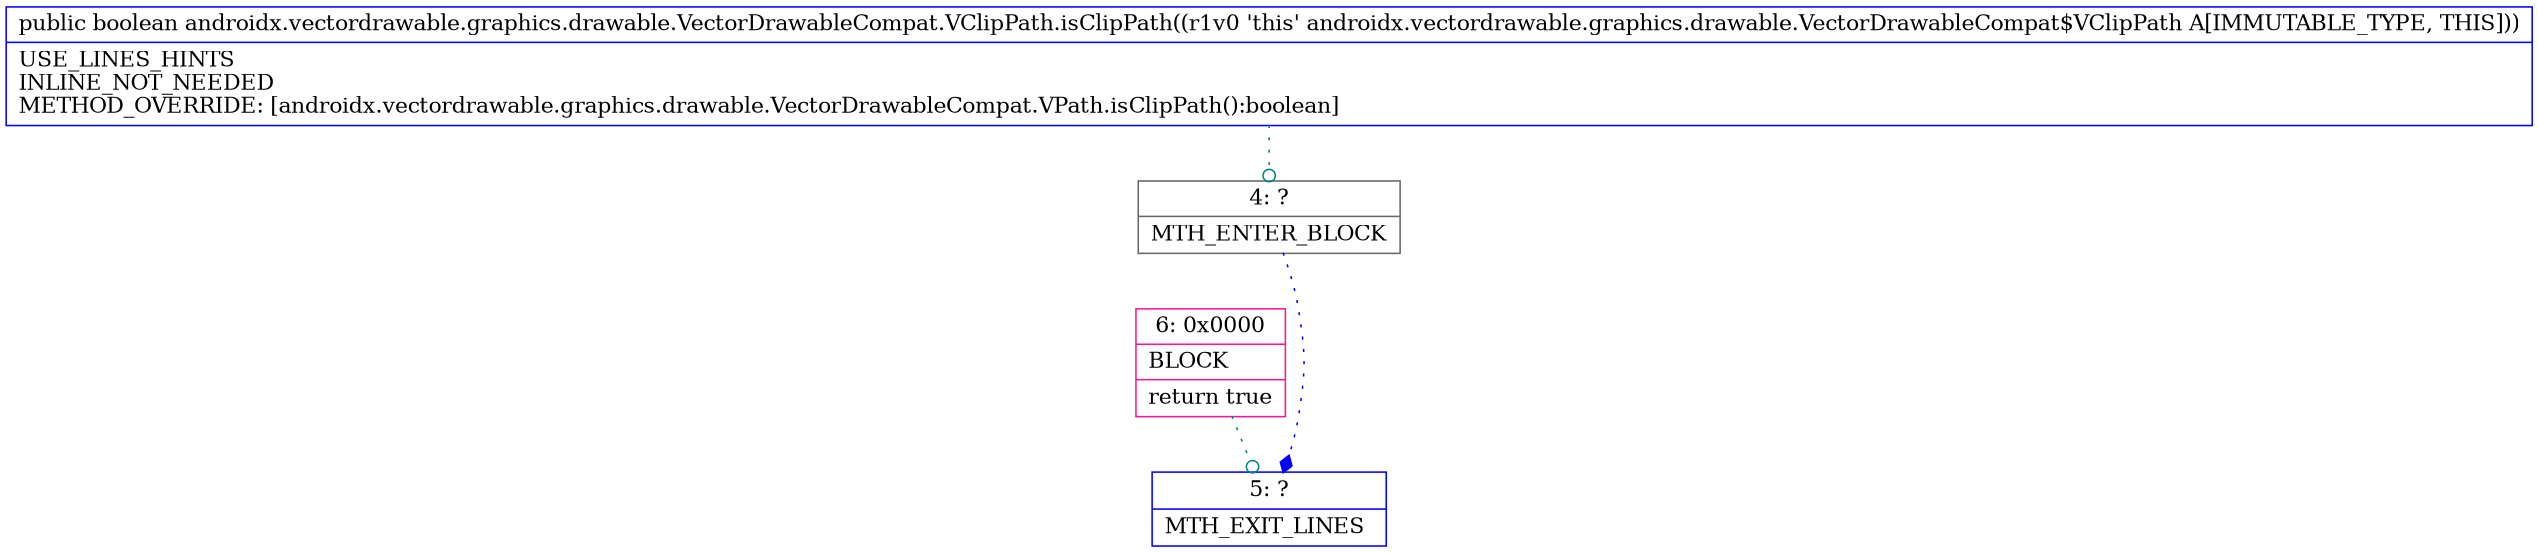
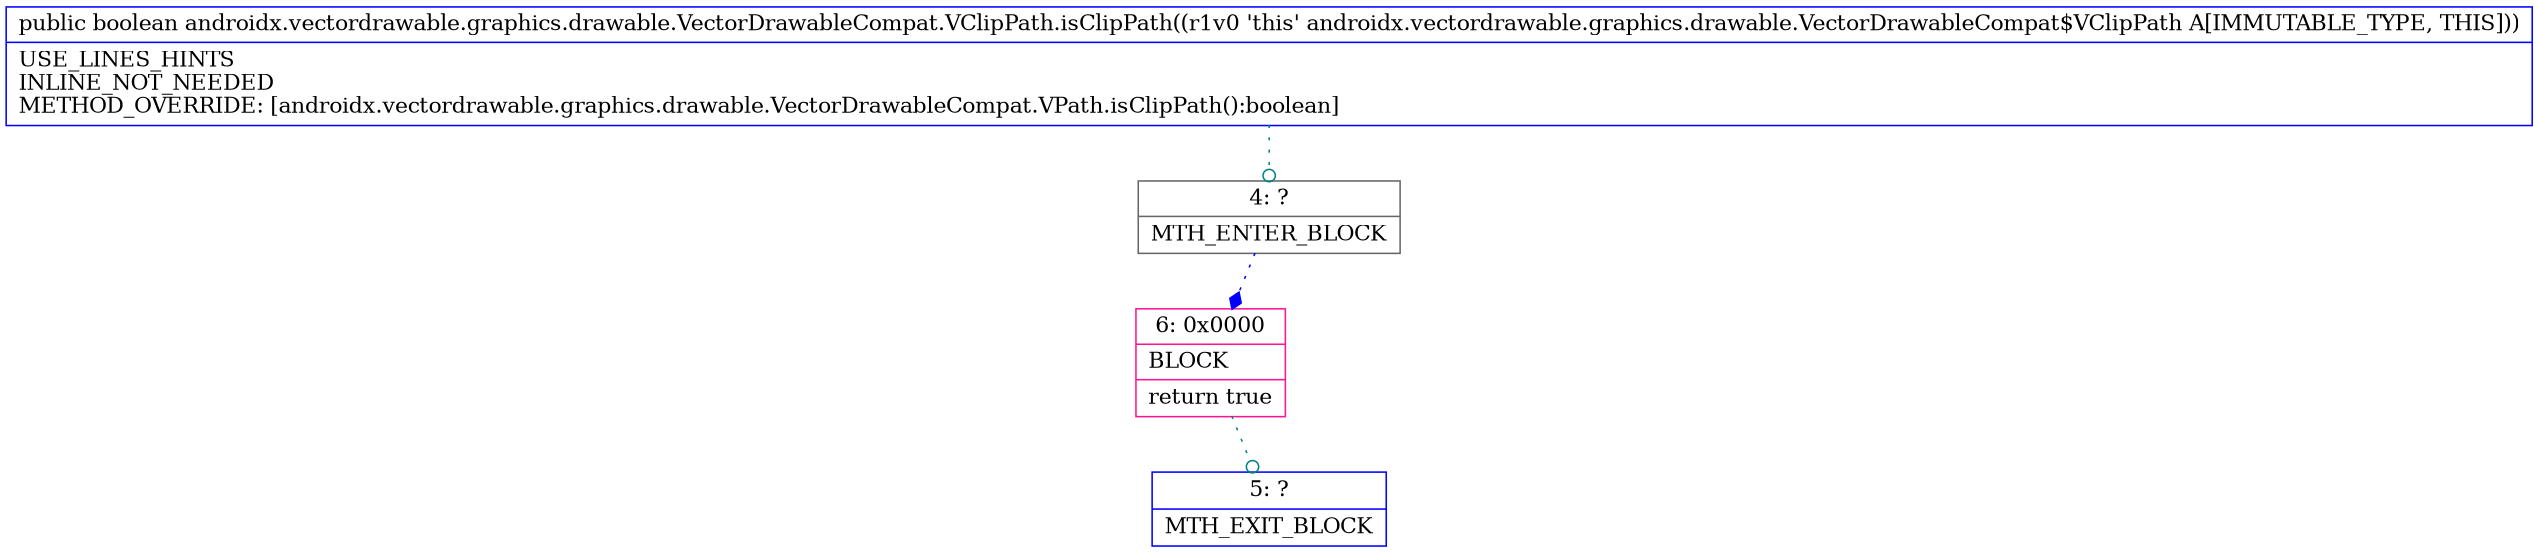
(1304, 353) -> (1247, 273)
(1265, 527) -> (1269, 527)
